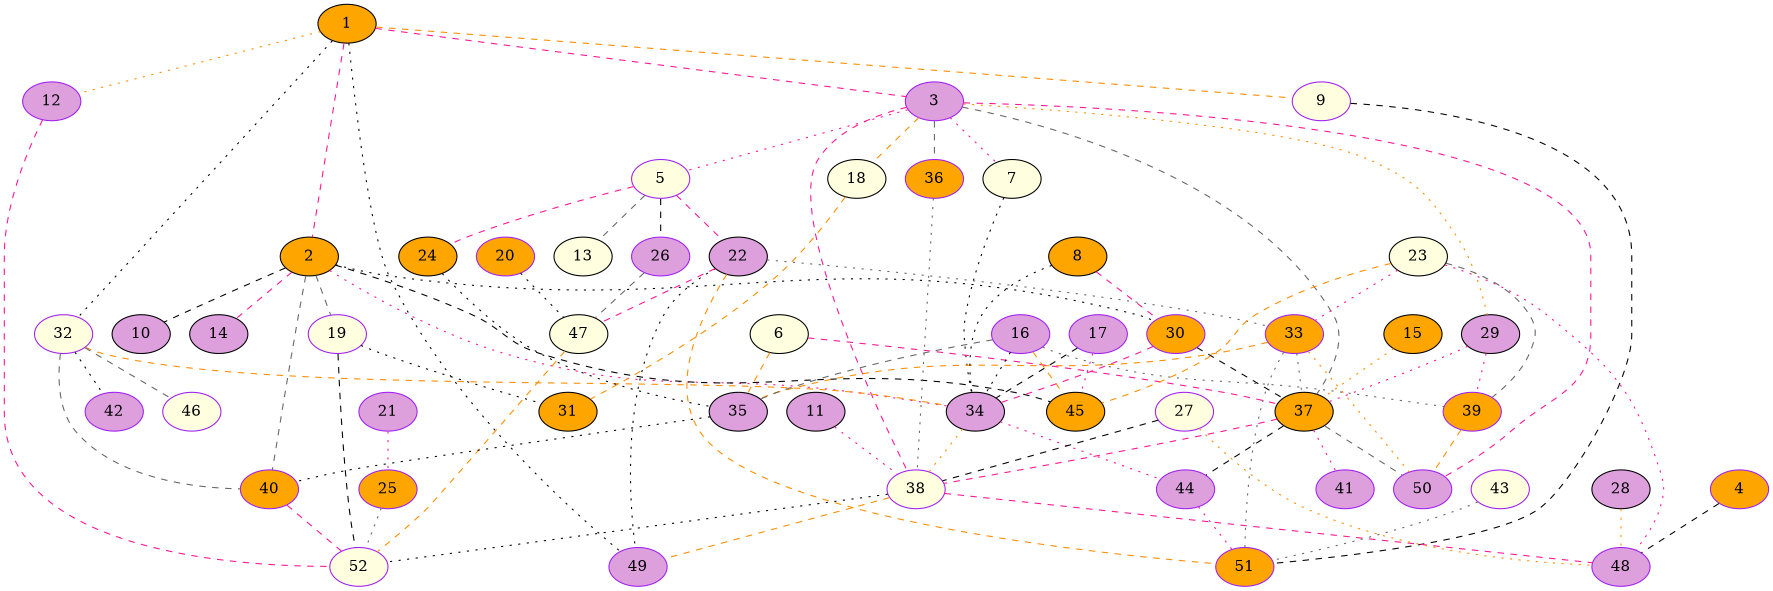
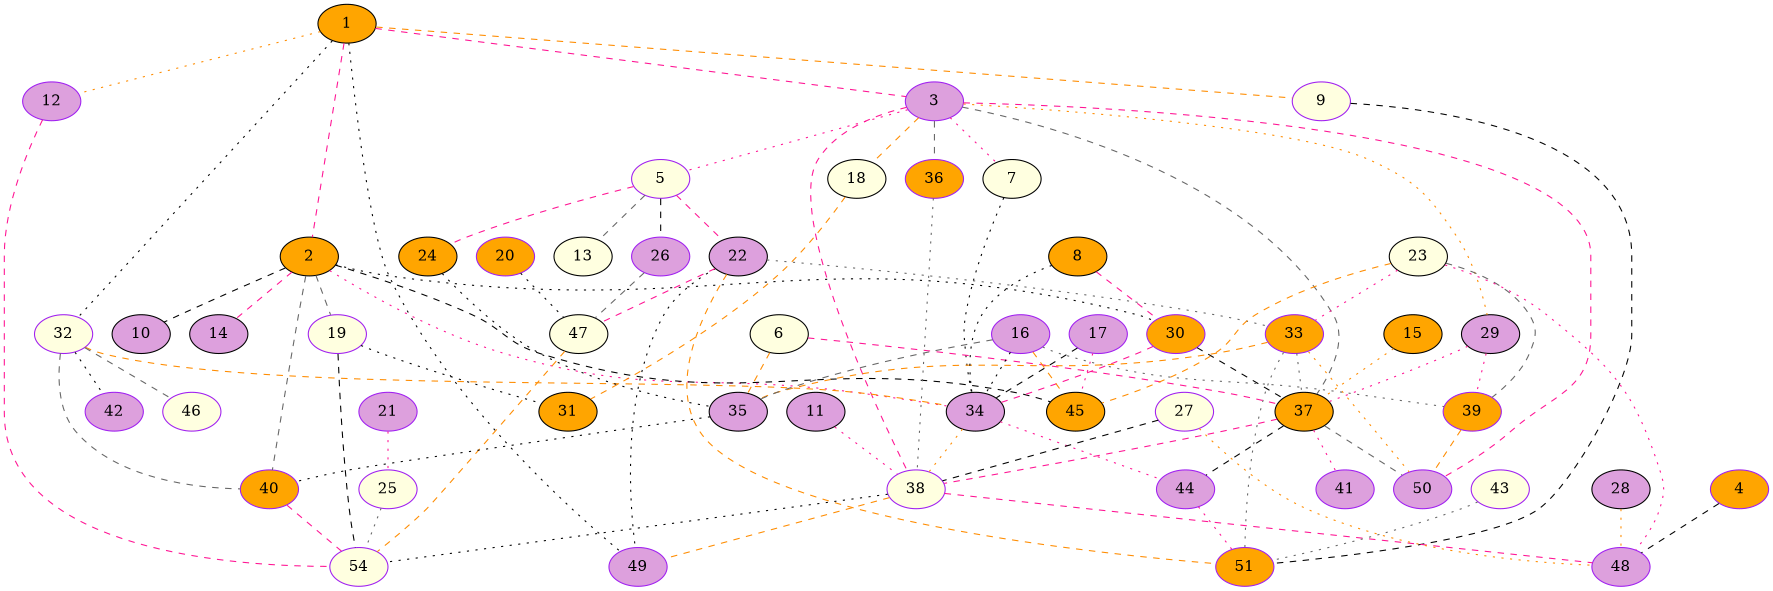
(388, 489) -> (388, 489)
(359, 567) -> (359, 567)
